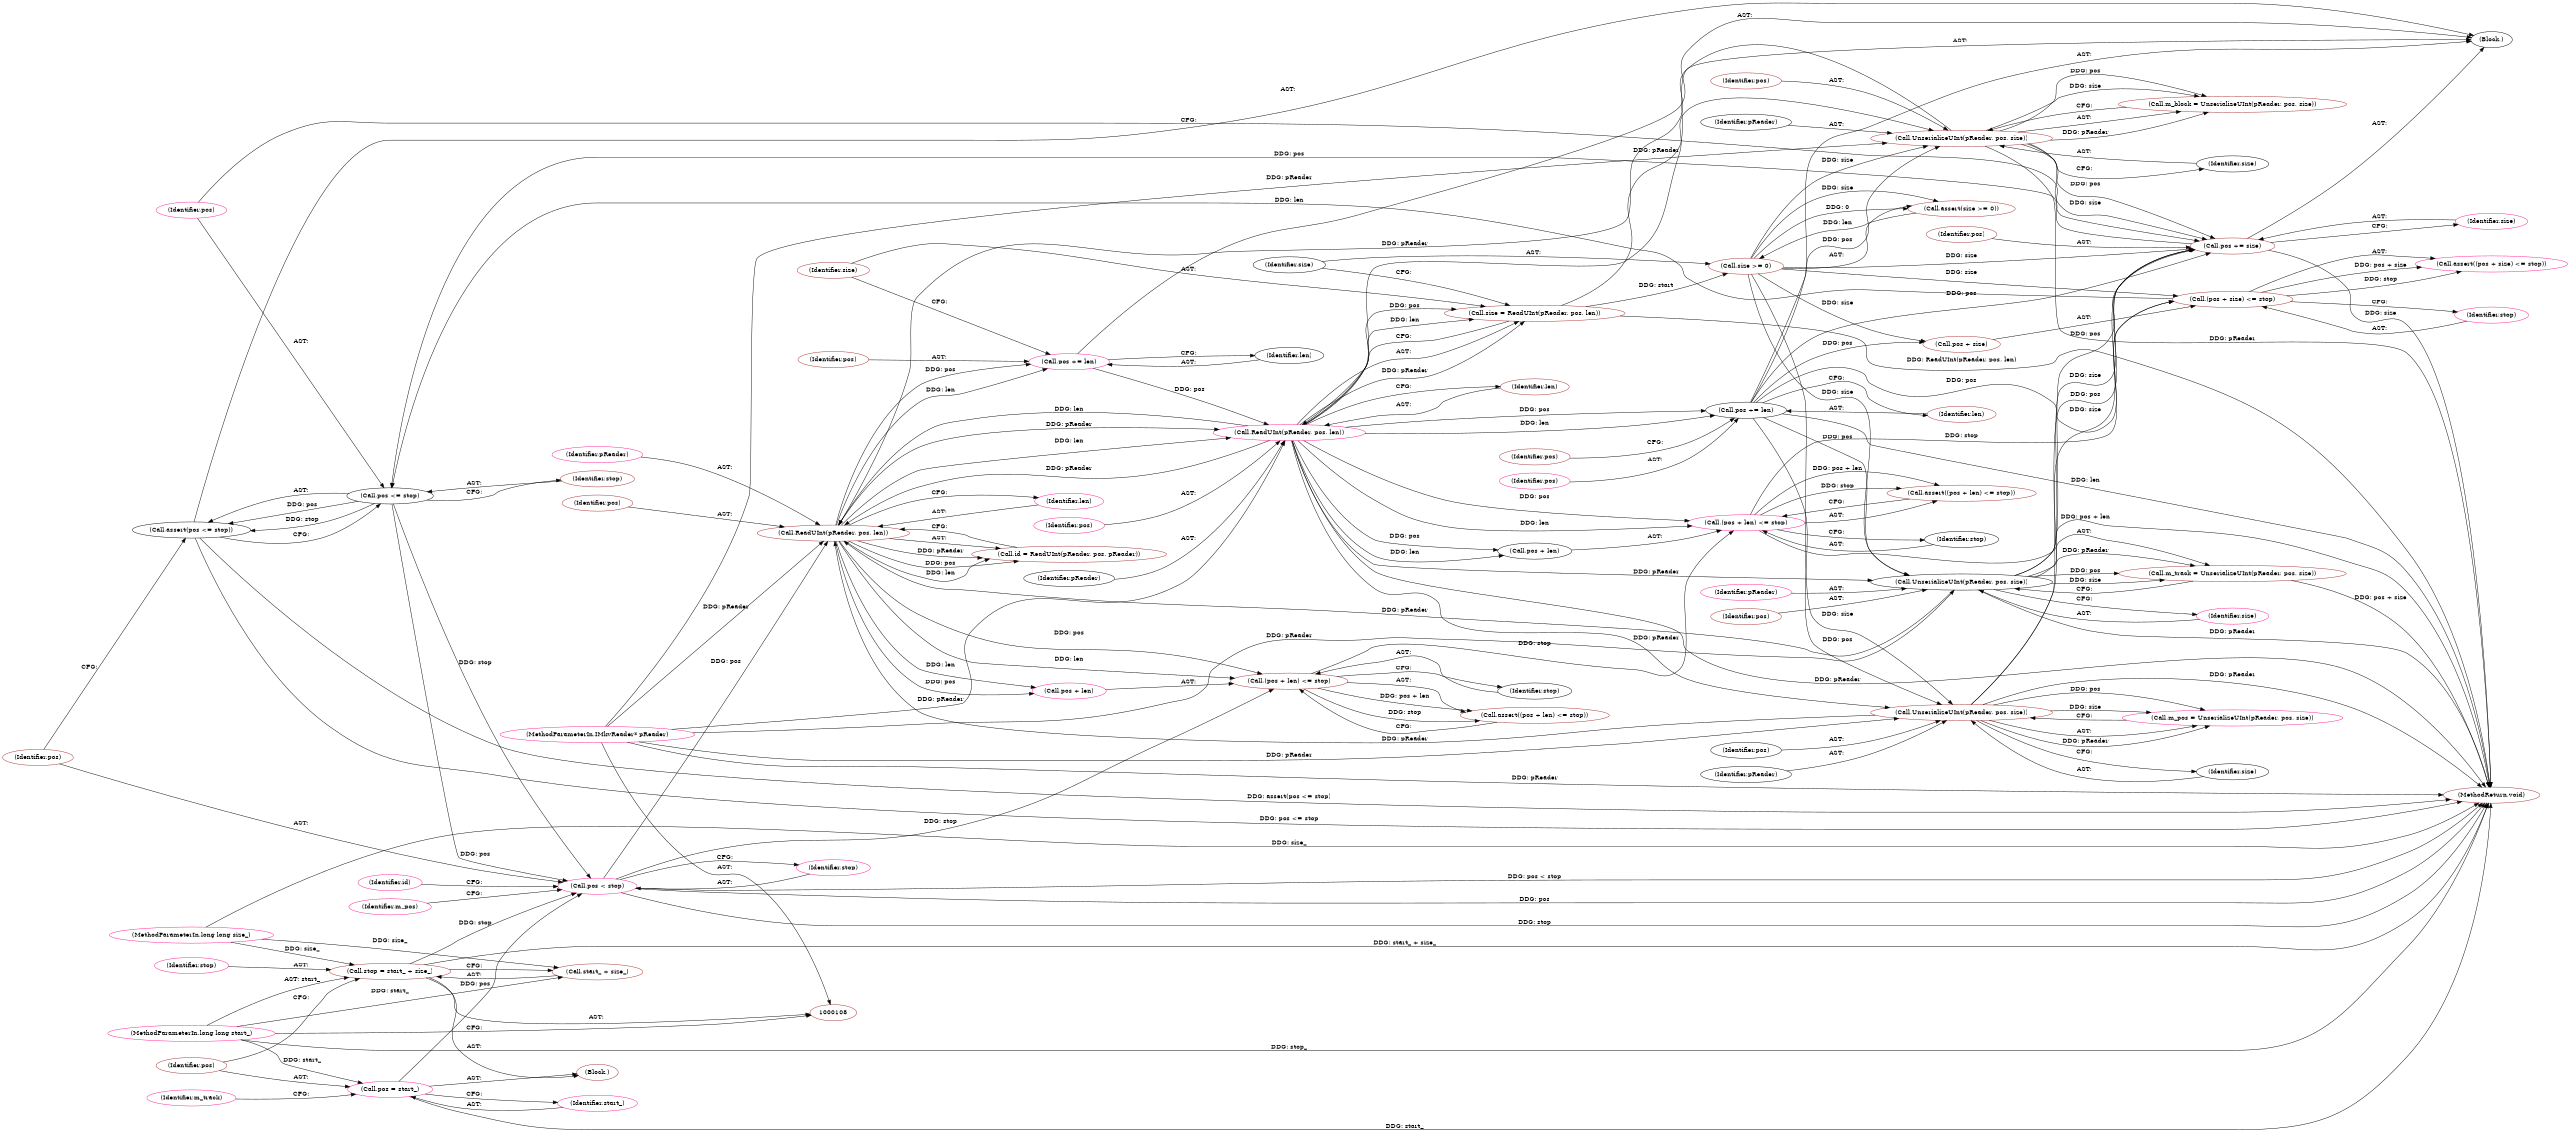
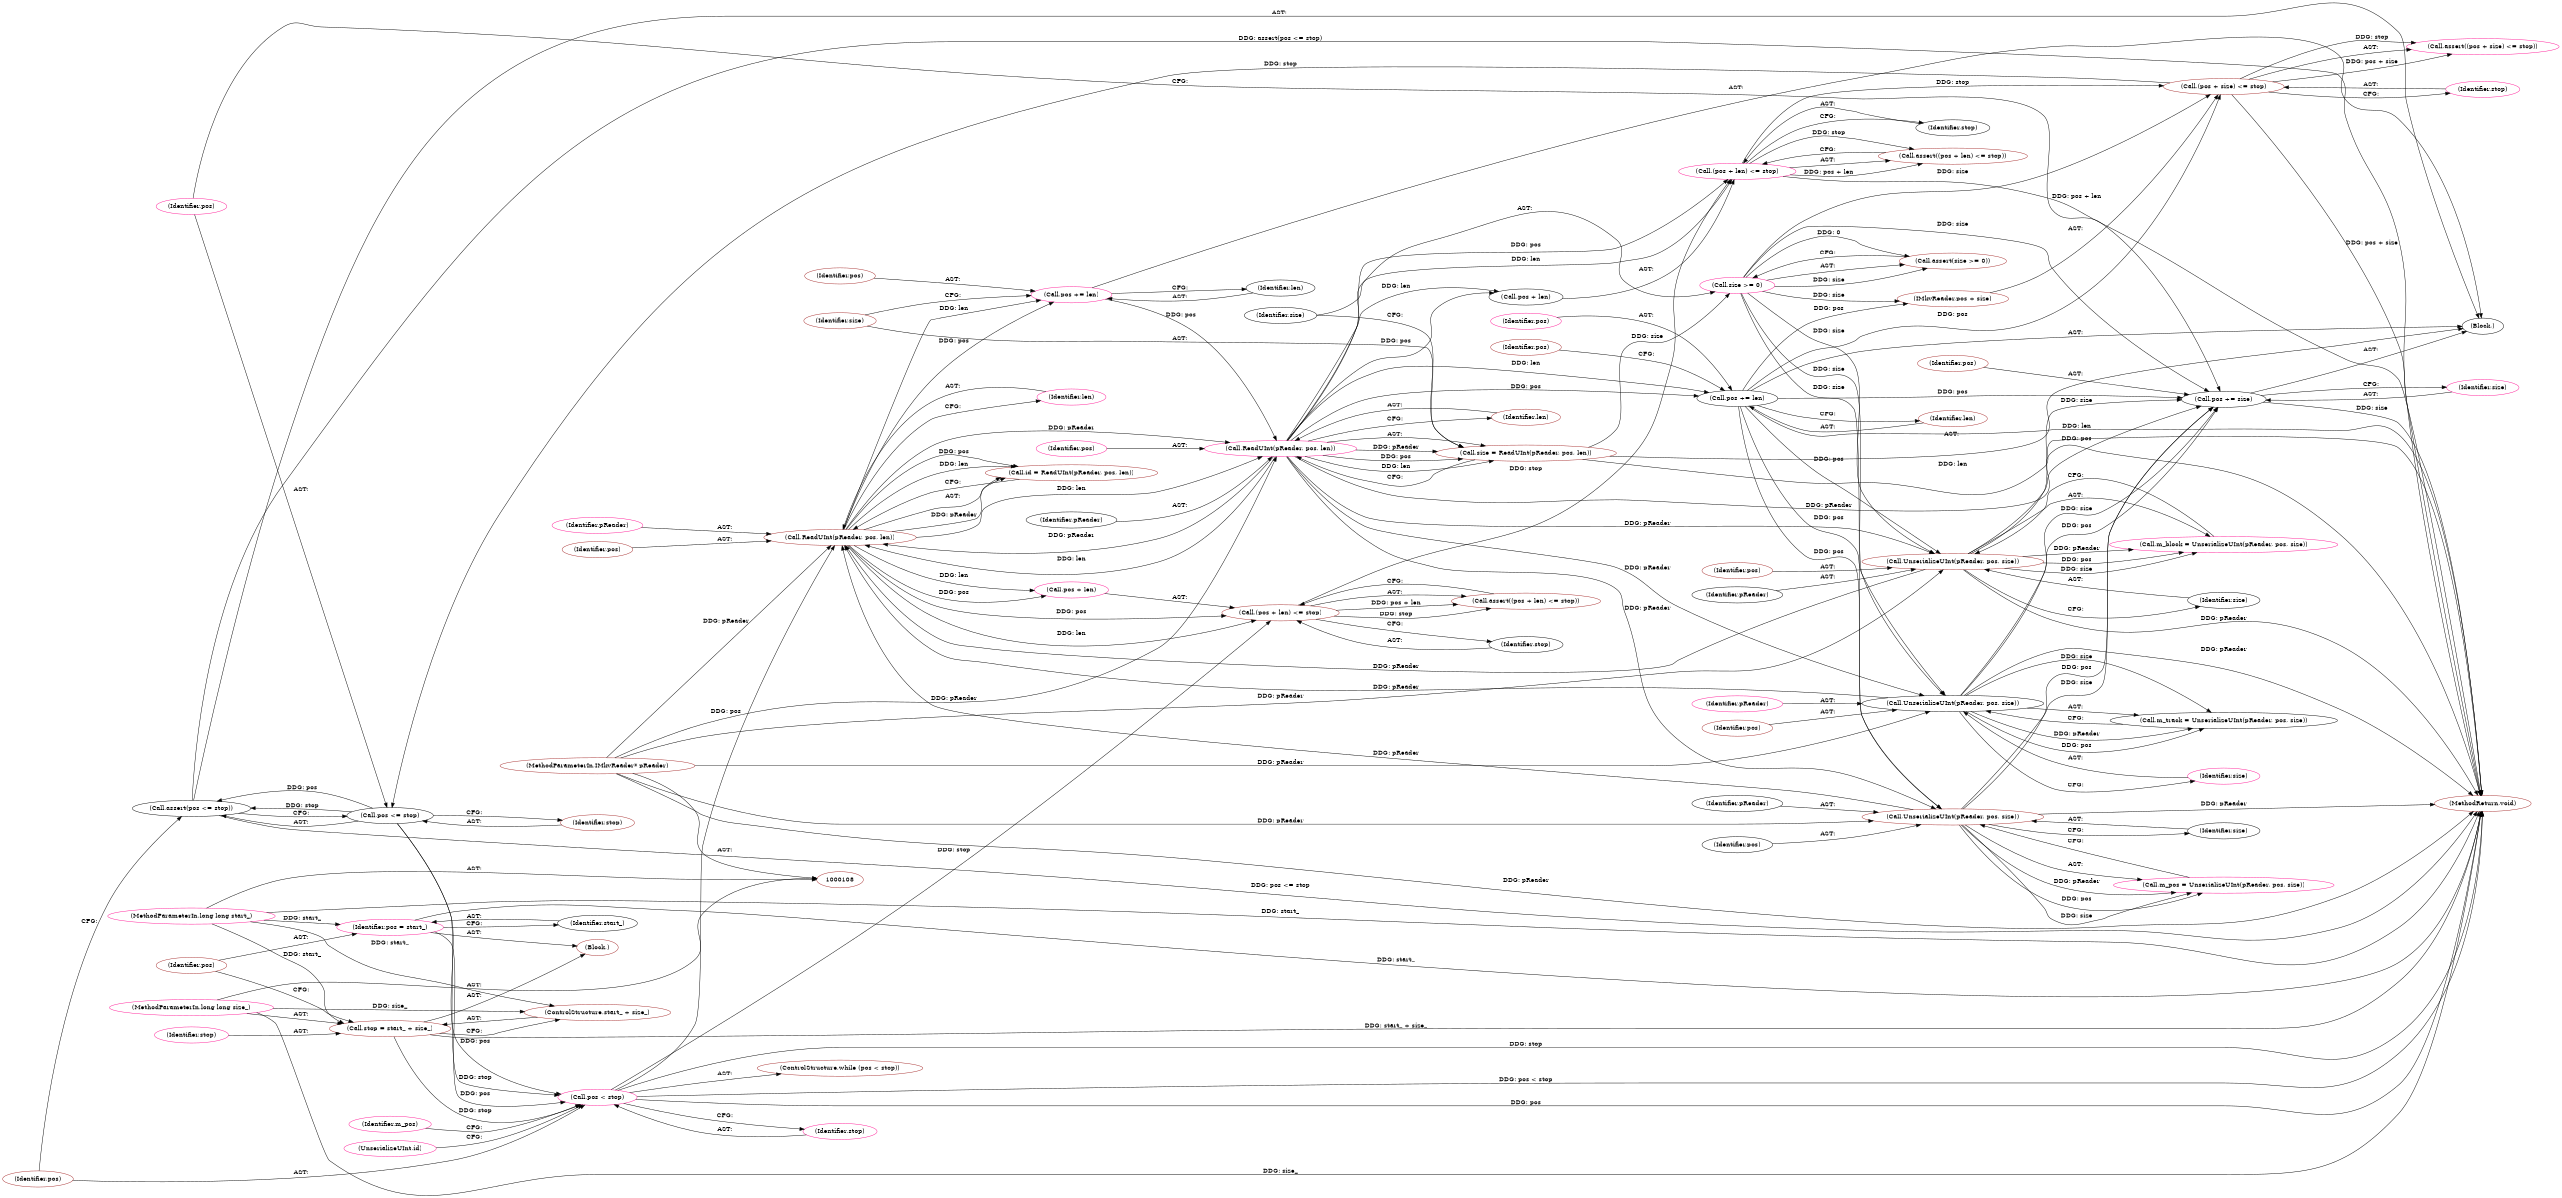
(2233, 104) -> (2224, 545)
(1200, 157) -> none
(1289, 200) -> (1281, 64)
(1838, 222) -> (1829, 253)
(2233, 246) -> (2224, 399)
(1746, 266) -> (1737, 285)
(1656, 285) -> (1648, 336)
(1962, 344) -> (1953, 299)
(1962, 360) -> (1953, 464)
(1069, 554) -> (1071, 473)
(2233, 574) -> (2224, 721)
(2422, 649) -> (2399, 345)
(597, 735) -> (597, 766)
(390, 883) -> (390, 1148)
(302, 949) -> (302, 1014)
(597, 972) -> (597, 1013)
(302, 979) -> (302, 954)
(606, 1023) -> (542, 990)
(475, 1028) -> (475, 869)
(1289, 1047) -> (1281, 911)
none -> (840, 1068)
(390, 1089) -> (390, 927)
(191, 1098) -> none
(597, 1103) -> (597, 923)
